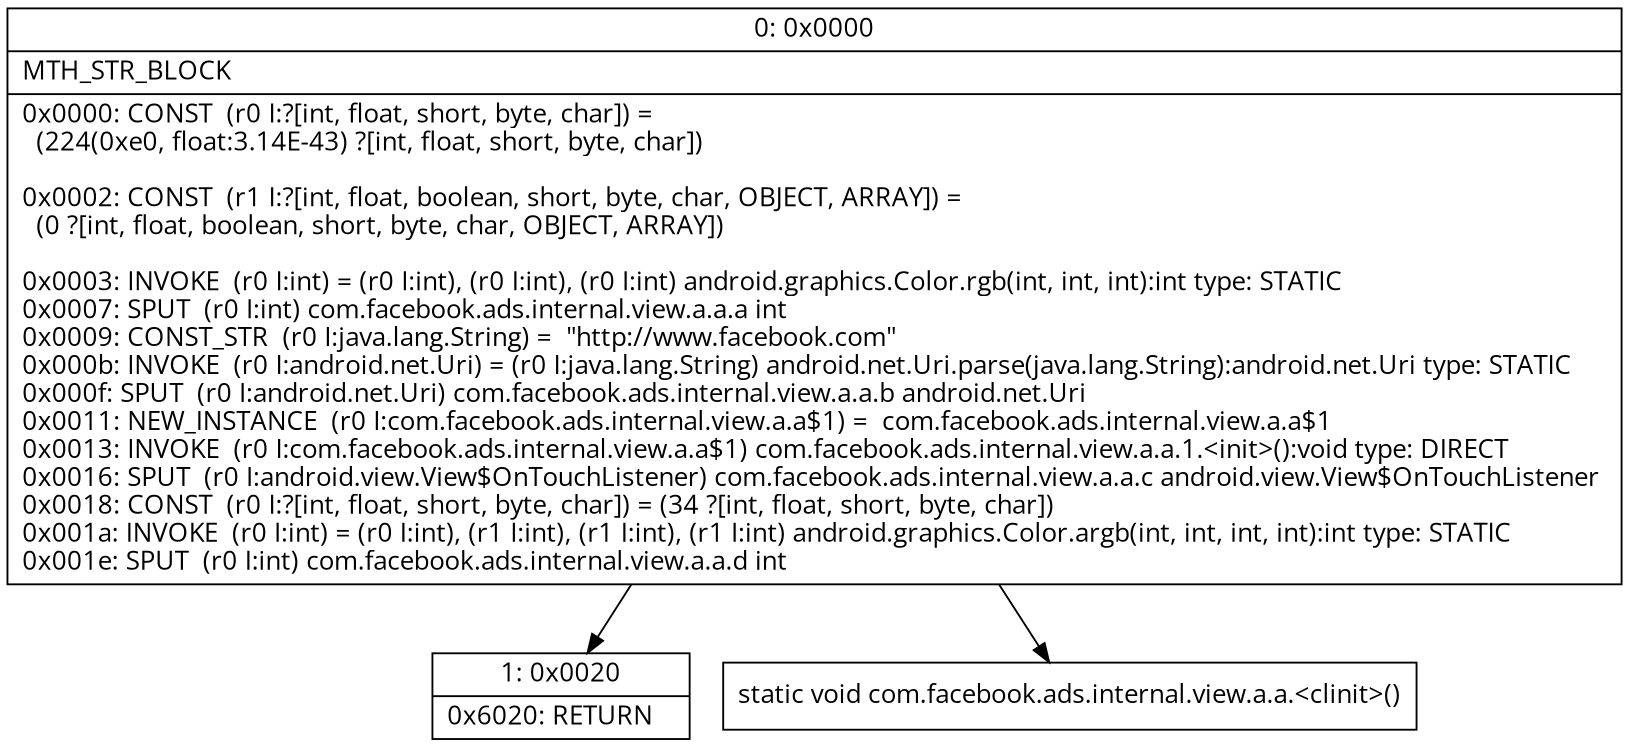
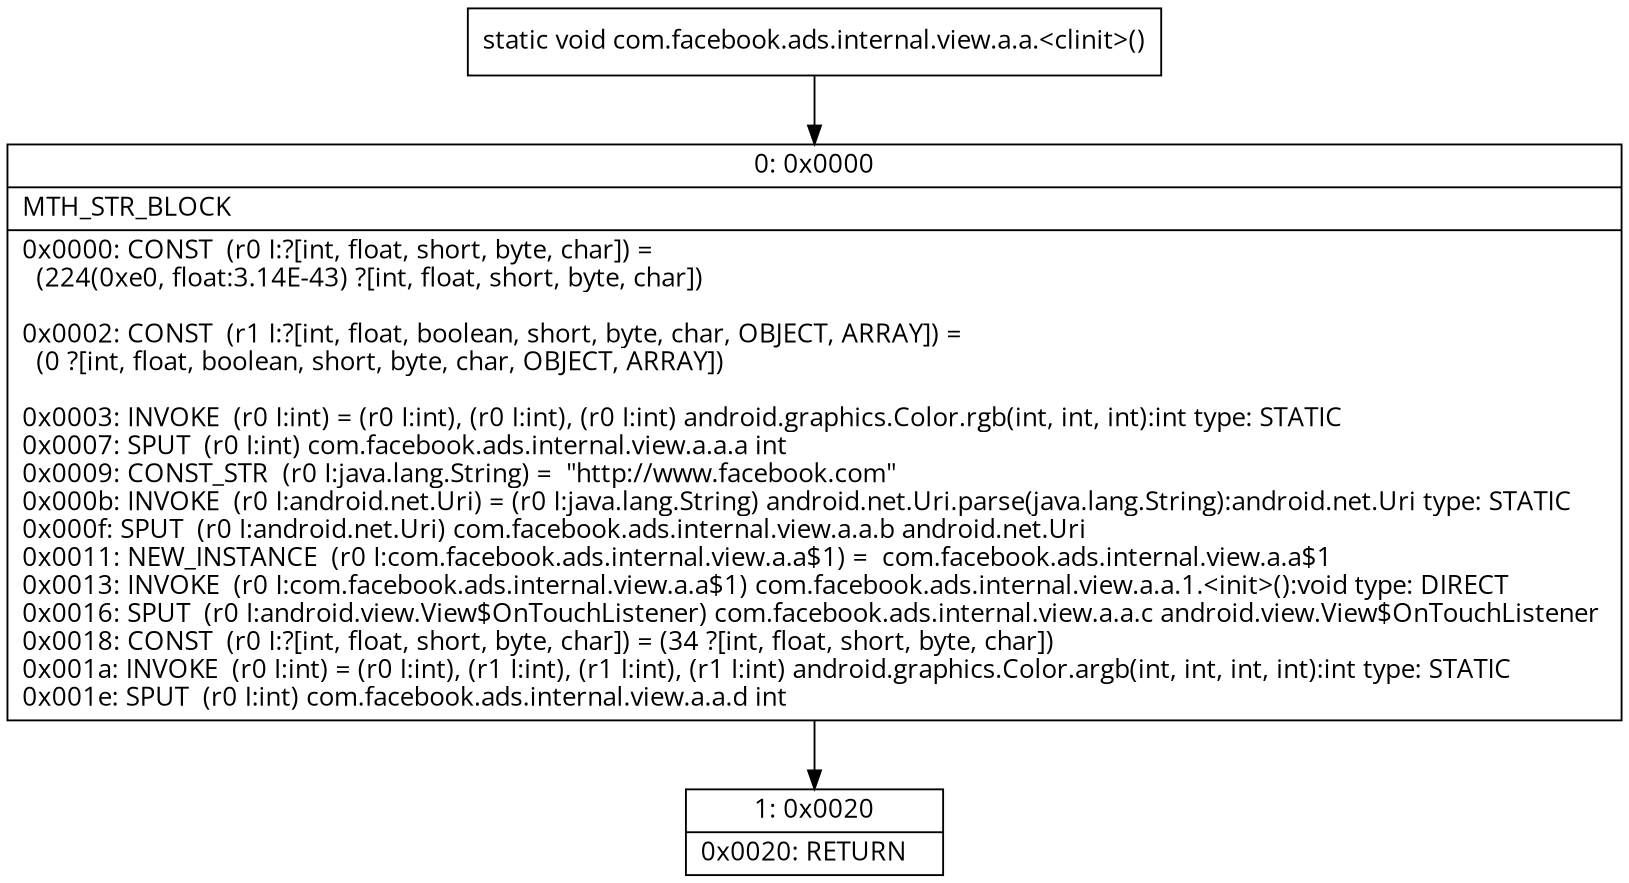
(1019, 615) -> (815, 101)
(561, 717) -> (815, 853)
